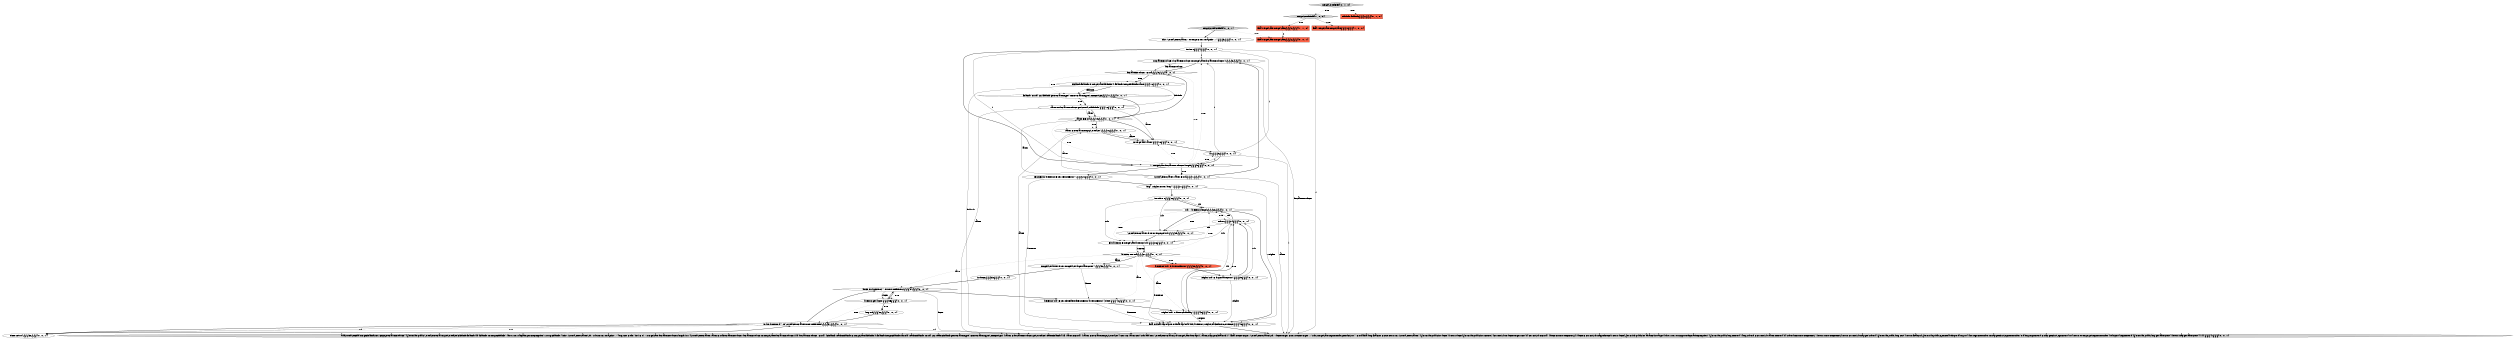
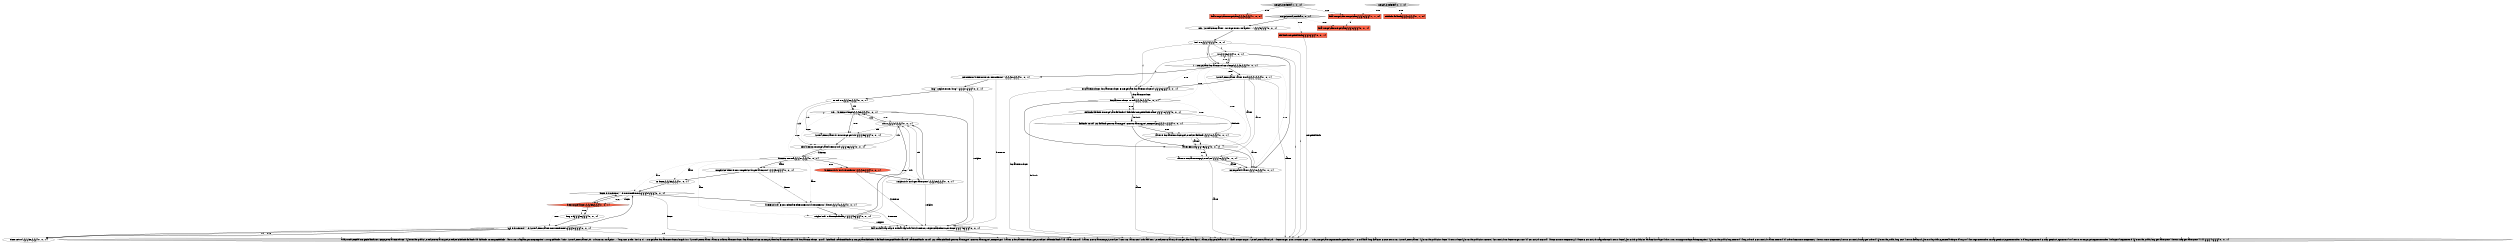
(1324, 10) -> (1375, 10)
none -> (1303, 35)
(1189, 148) -> (1290, 100)
none -> (695, 164)
(886, 301) -> (588, 205)
